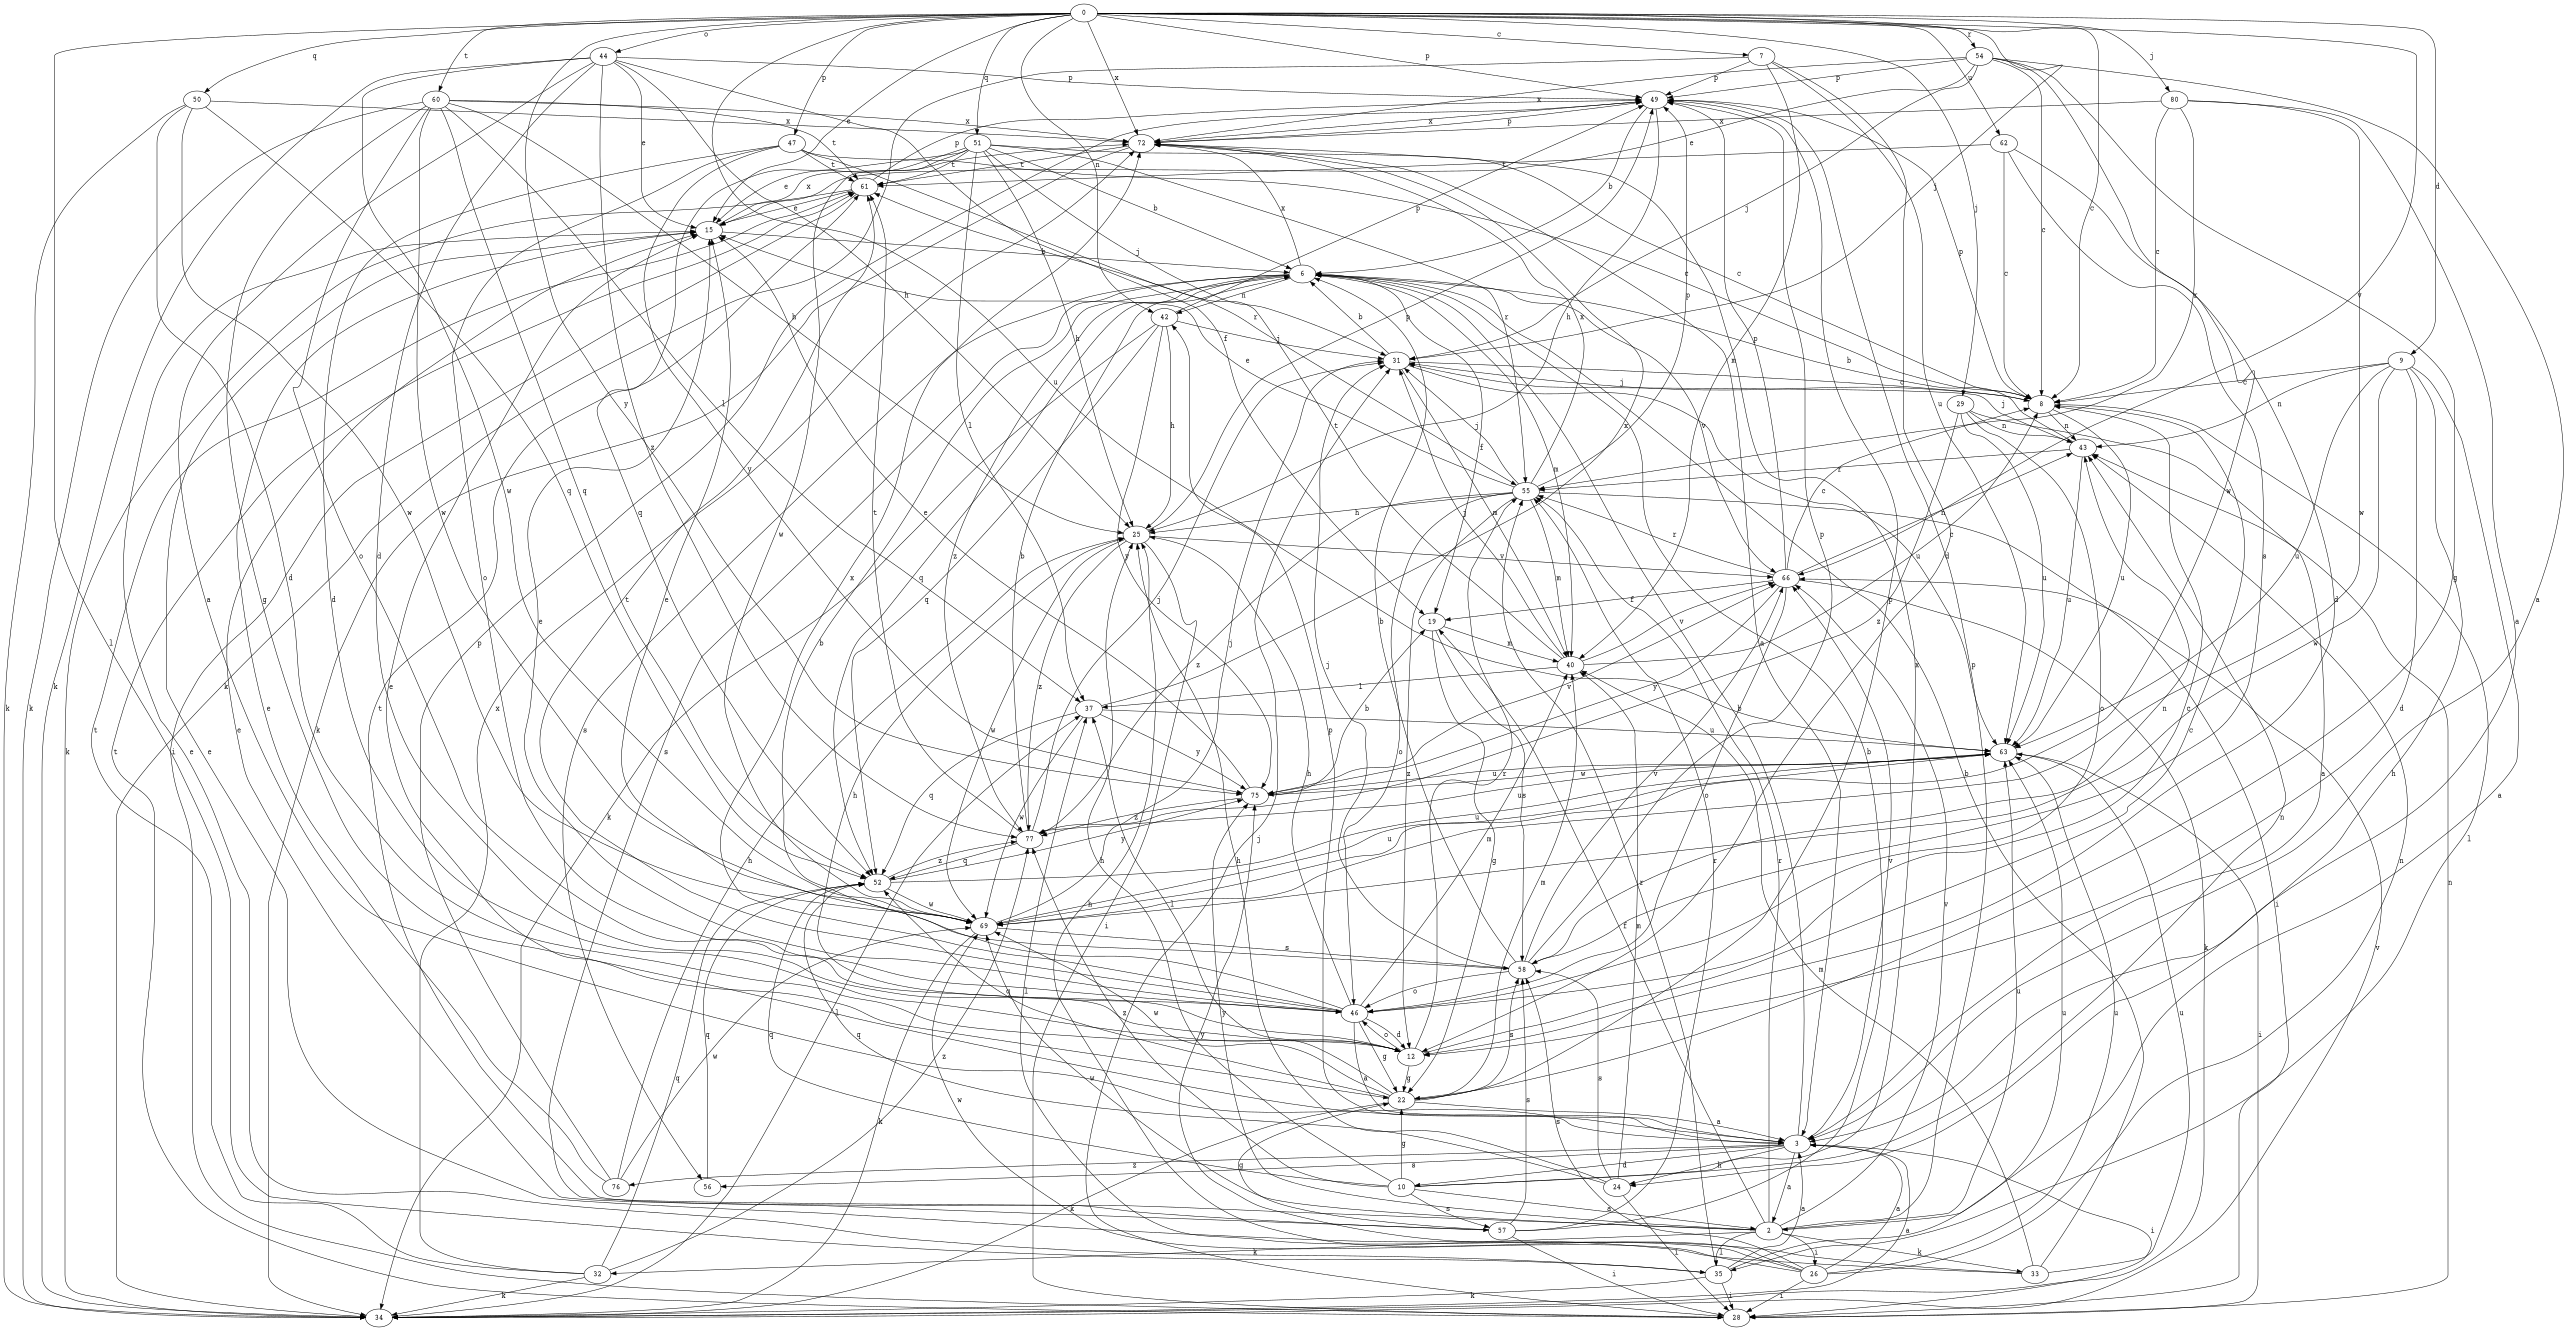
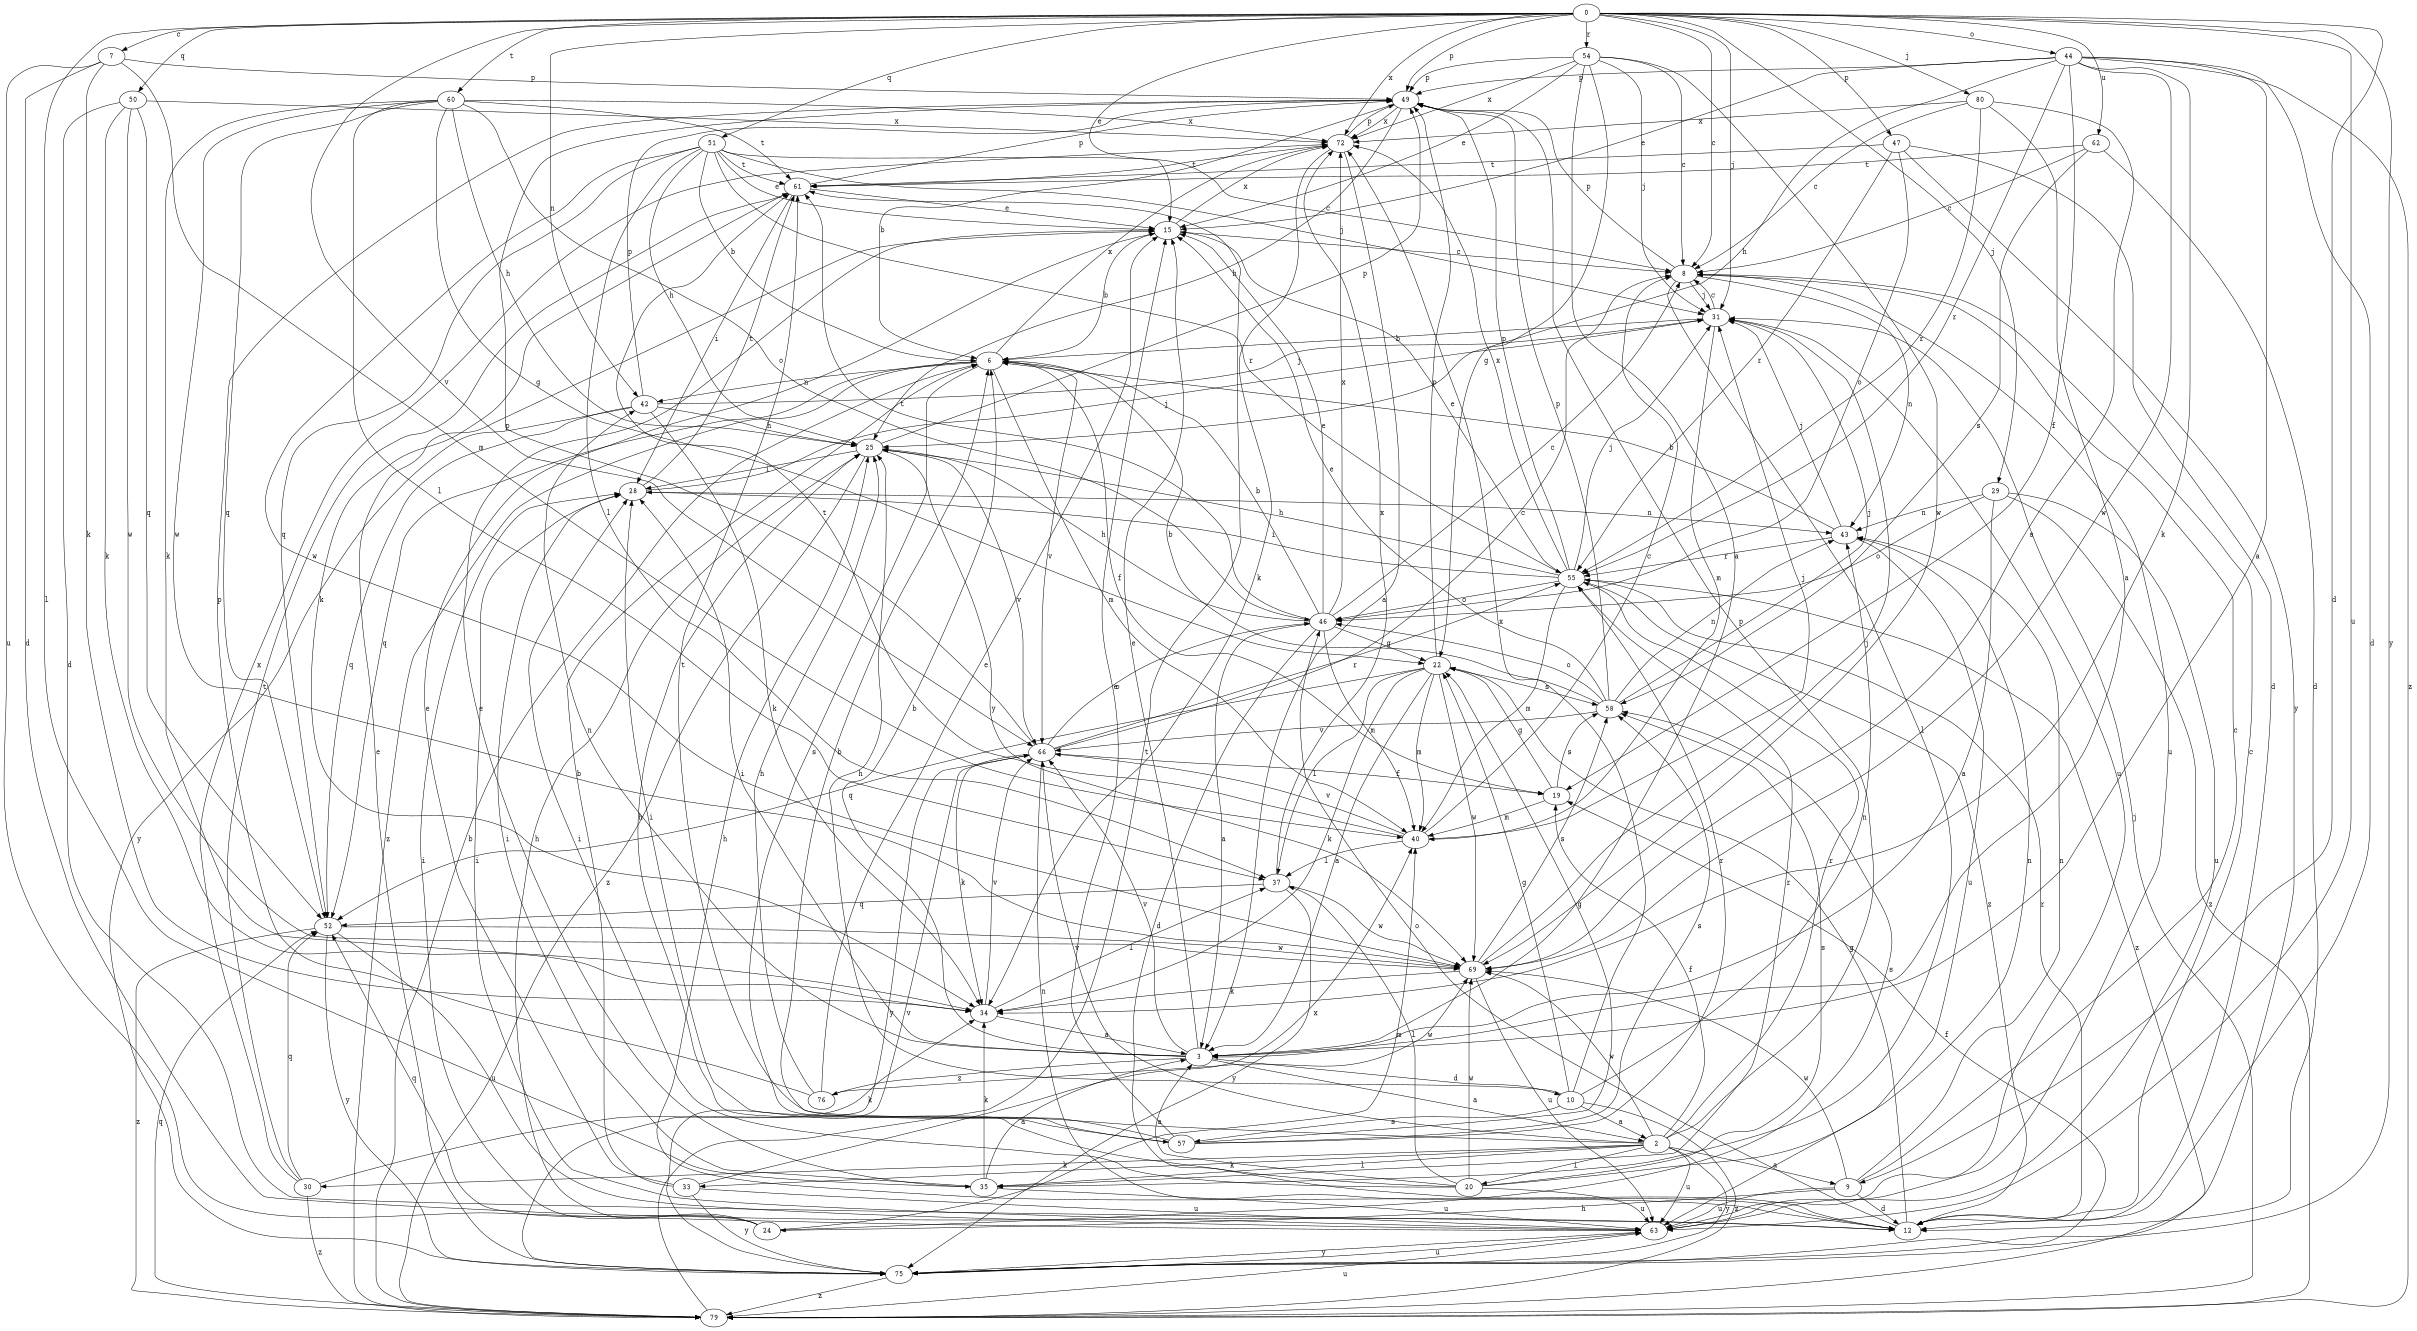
(1428, 206) -> (1423, 252)
none -> (1898, 387)
(2362, 513) -> (2032, 535)
(1912, 523) -> (1283, 1196)
(1367, 709) -> (1947, 1035)
(1522, 726) -> none
(993, 731) -> (994, 709)
(1331, 731) -> (590, 731)
(1583, 774) -> (1324, 1253)
(1030, 840) -> (714, 1318)
(2330, 912) -> (1750, 1164)
(1821, 970) -> (1316, 1014)
(988, 1126) -> none
(1710, 1165) -> none
(708, 1188) -> none
(598, 1274) -> (308, 1188)
(1814, 1274) -> (1469, 1188)
